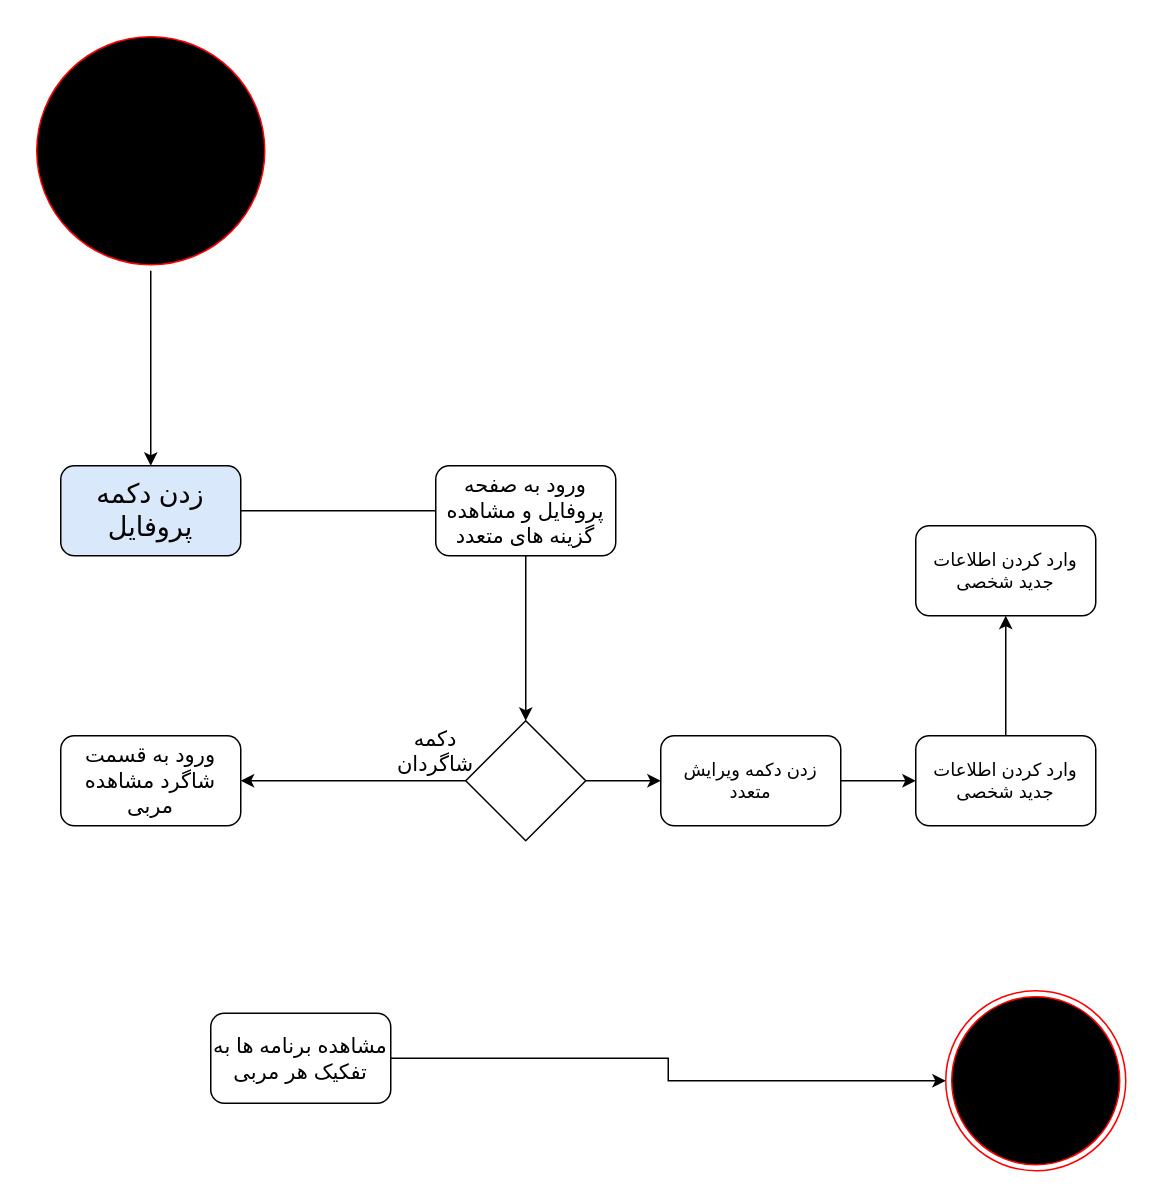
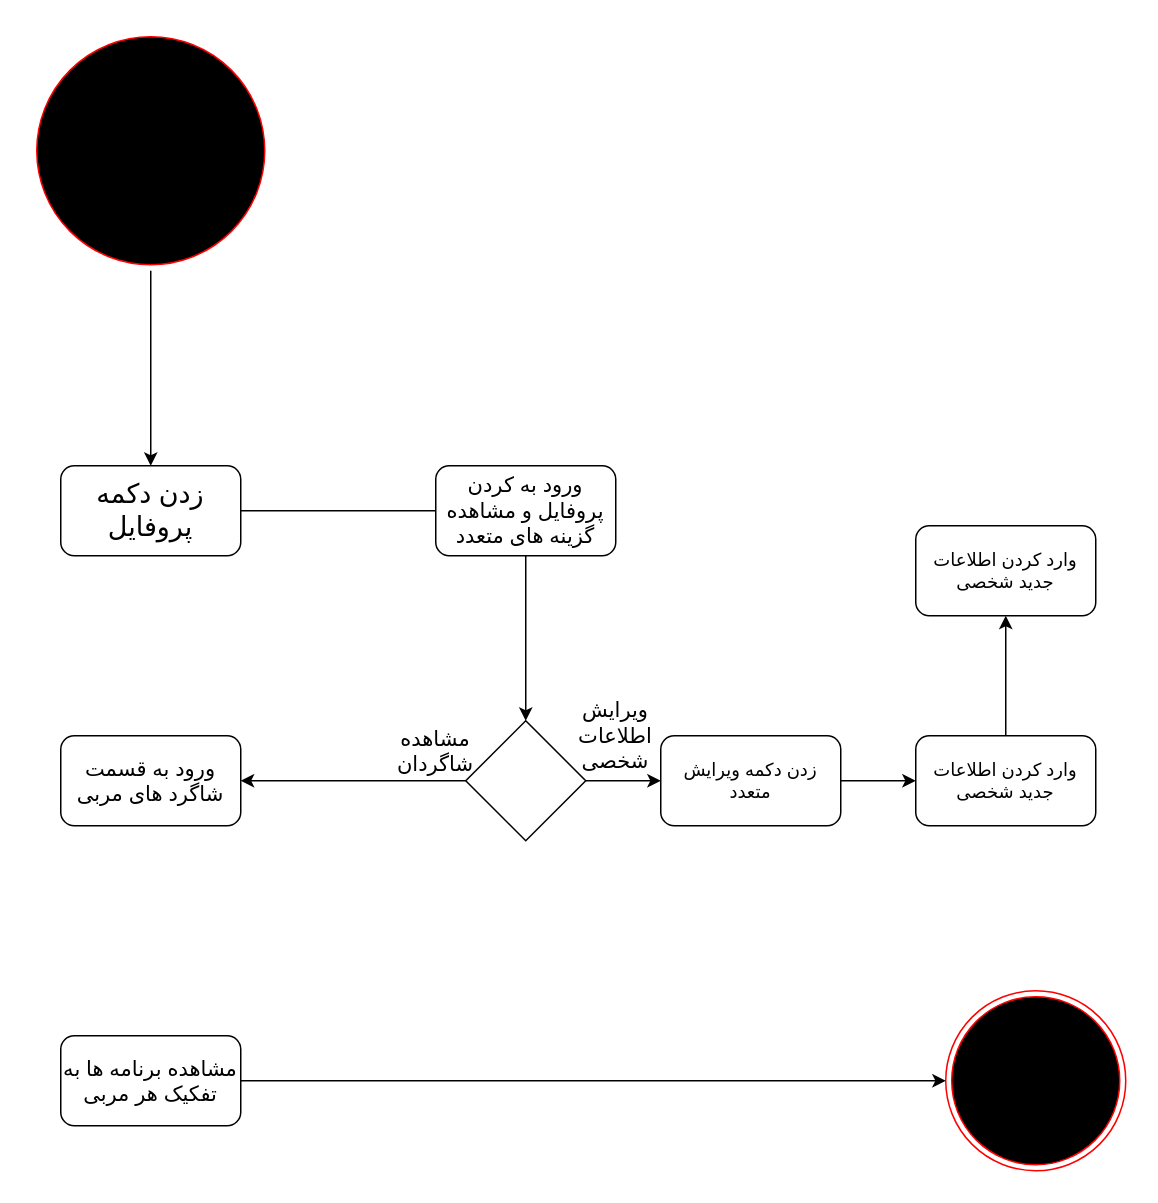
(151, 511) -> (151, 511)
(526, 511) -> (526, 511)
none -> (616, 736)
(436, 751) -> (436, 751)
(151, 781) -> (151, 781)
(301, 1058) -> (151, 1081)
